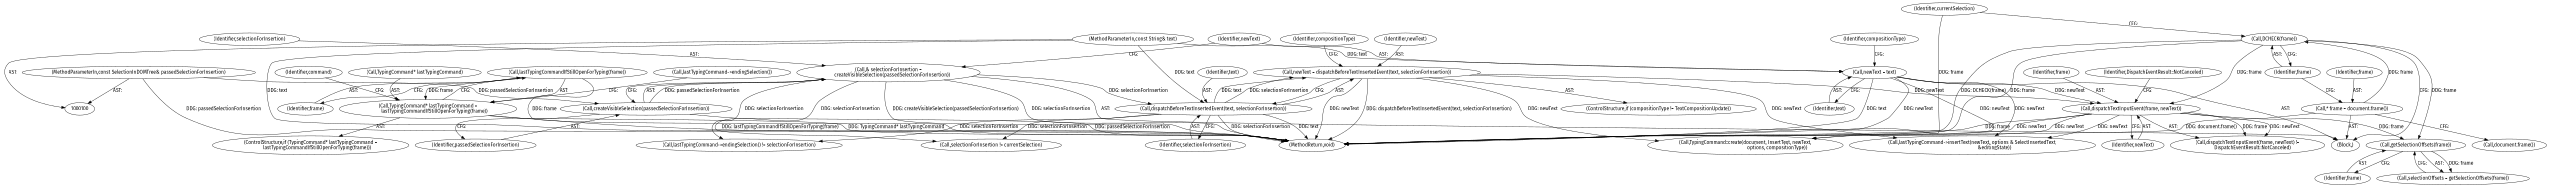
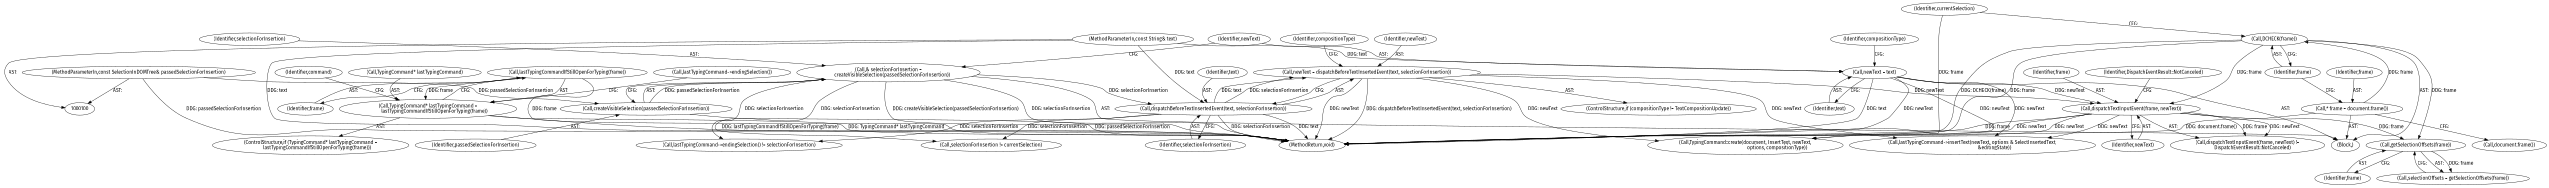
(2425, 91) -> (2425, 91)
(497, 119) -> none
